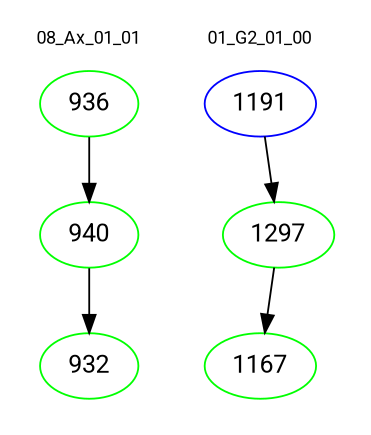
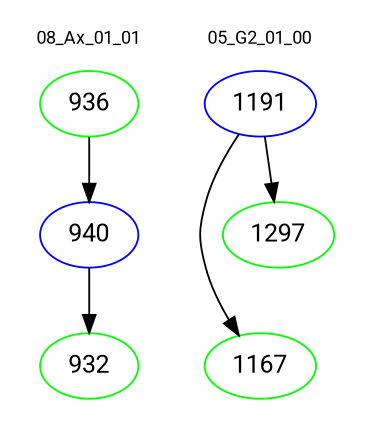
(260, 39) -> (260, 39)
(89, 235) -> (89, 235)
(271, 291) -> (201, 226)
